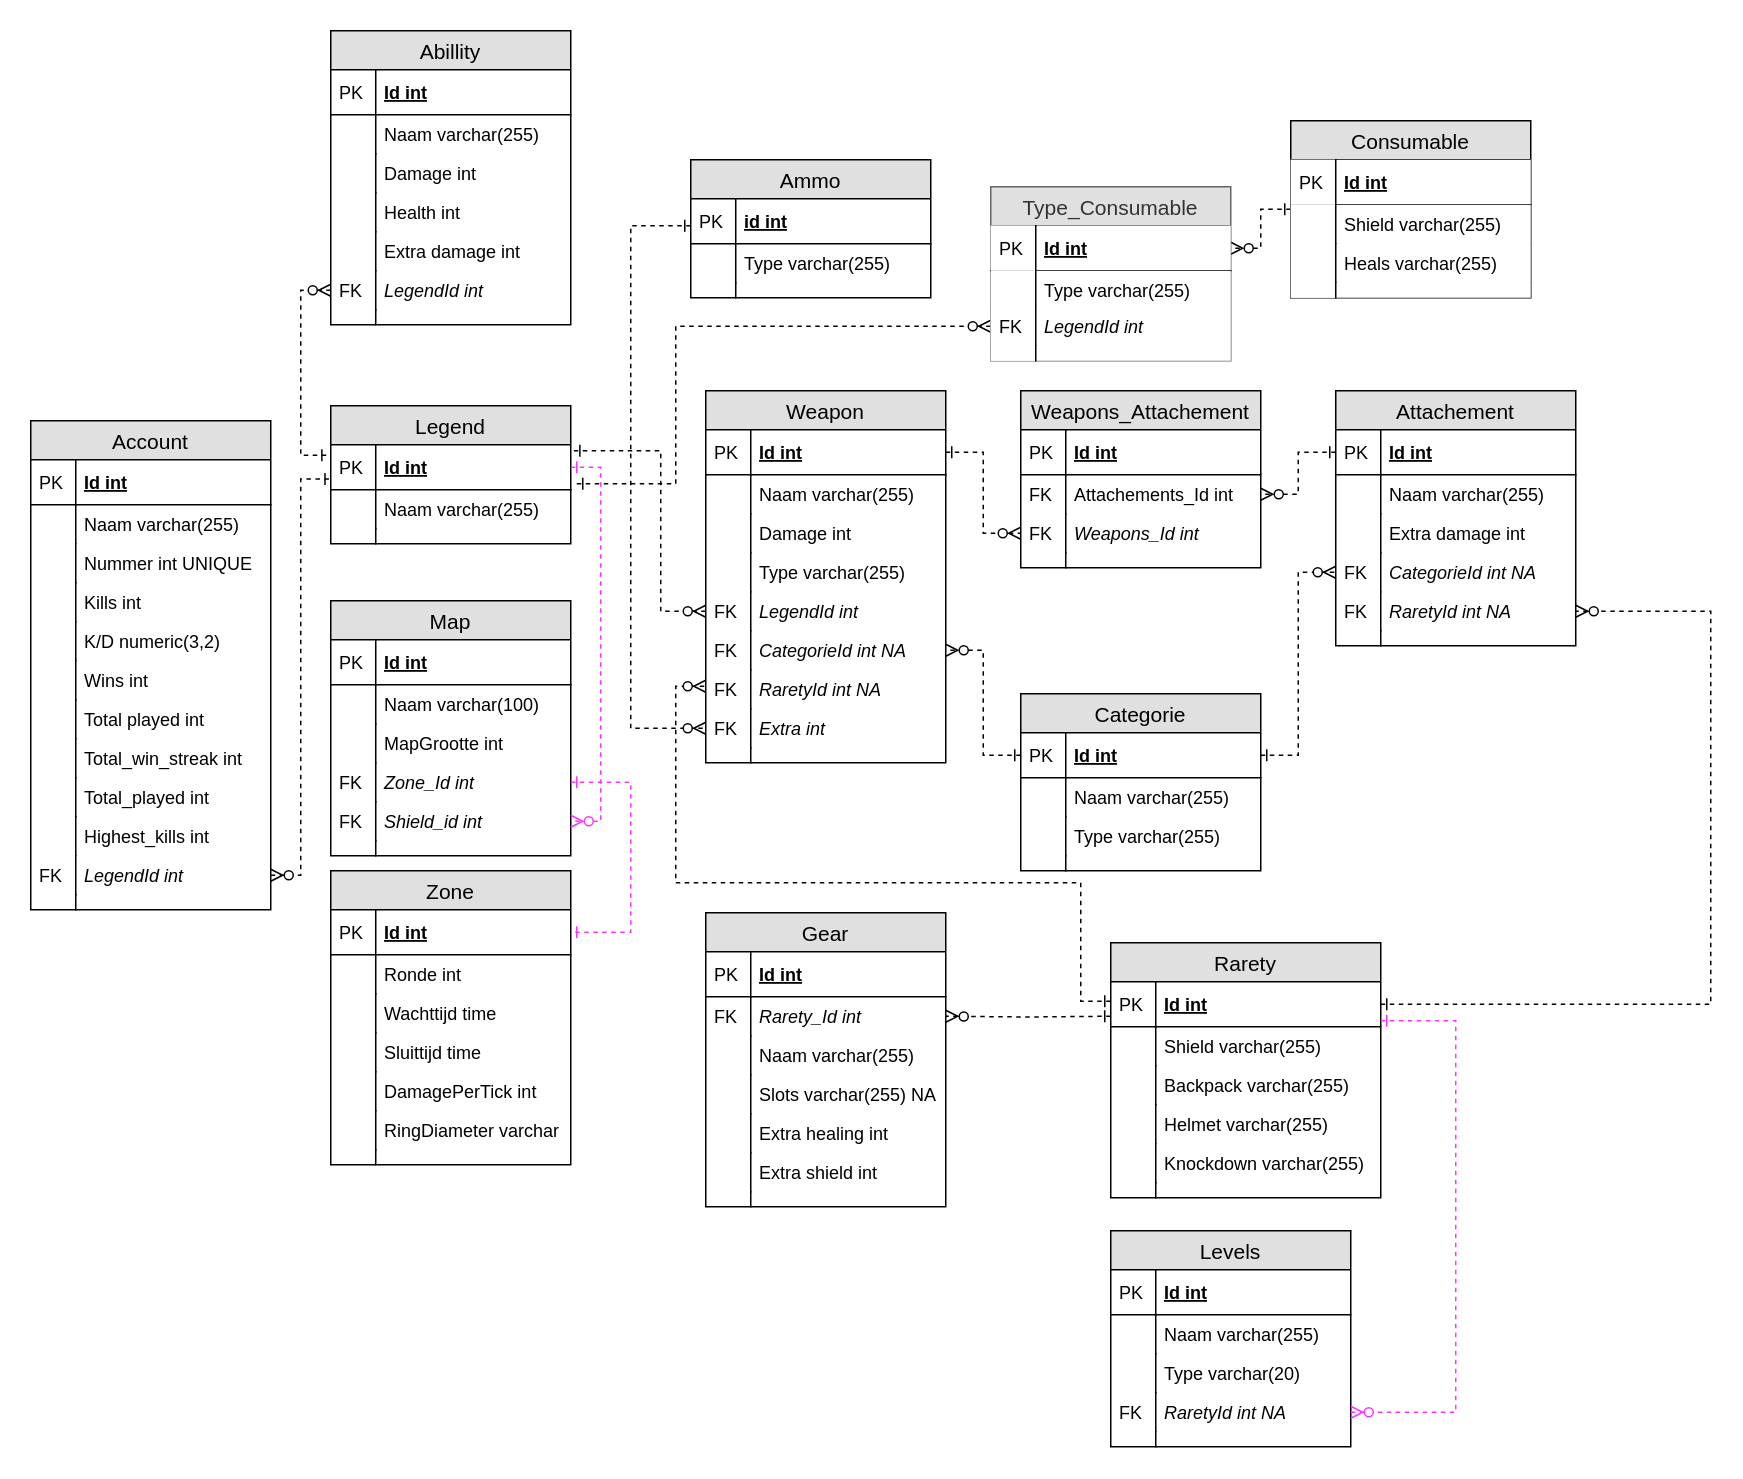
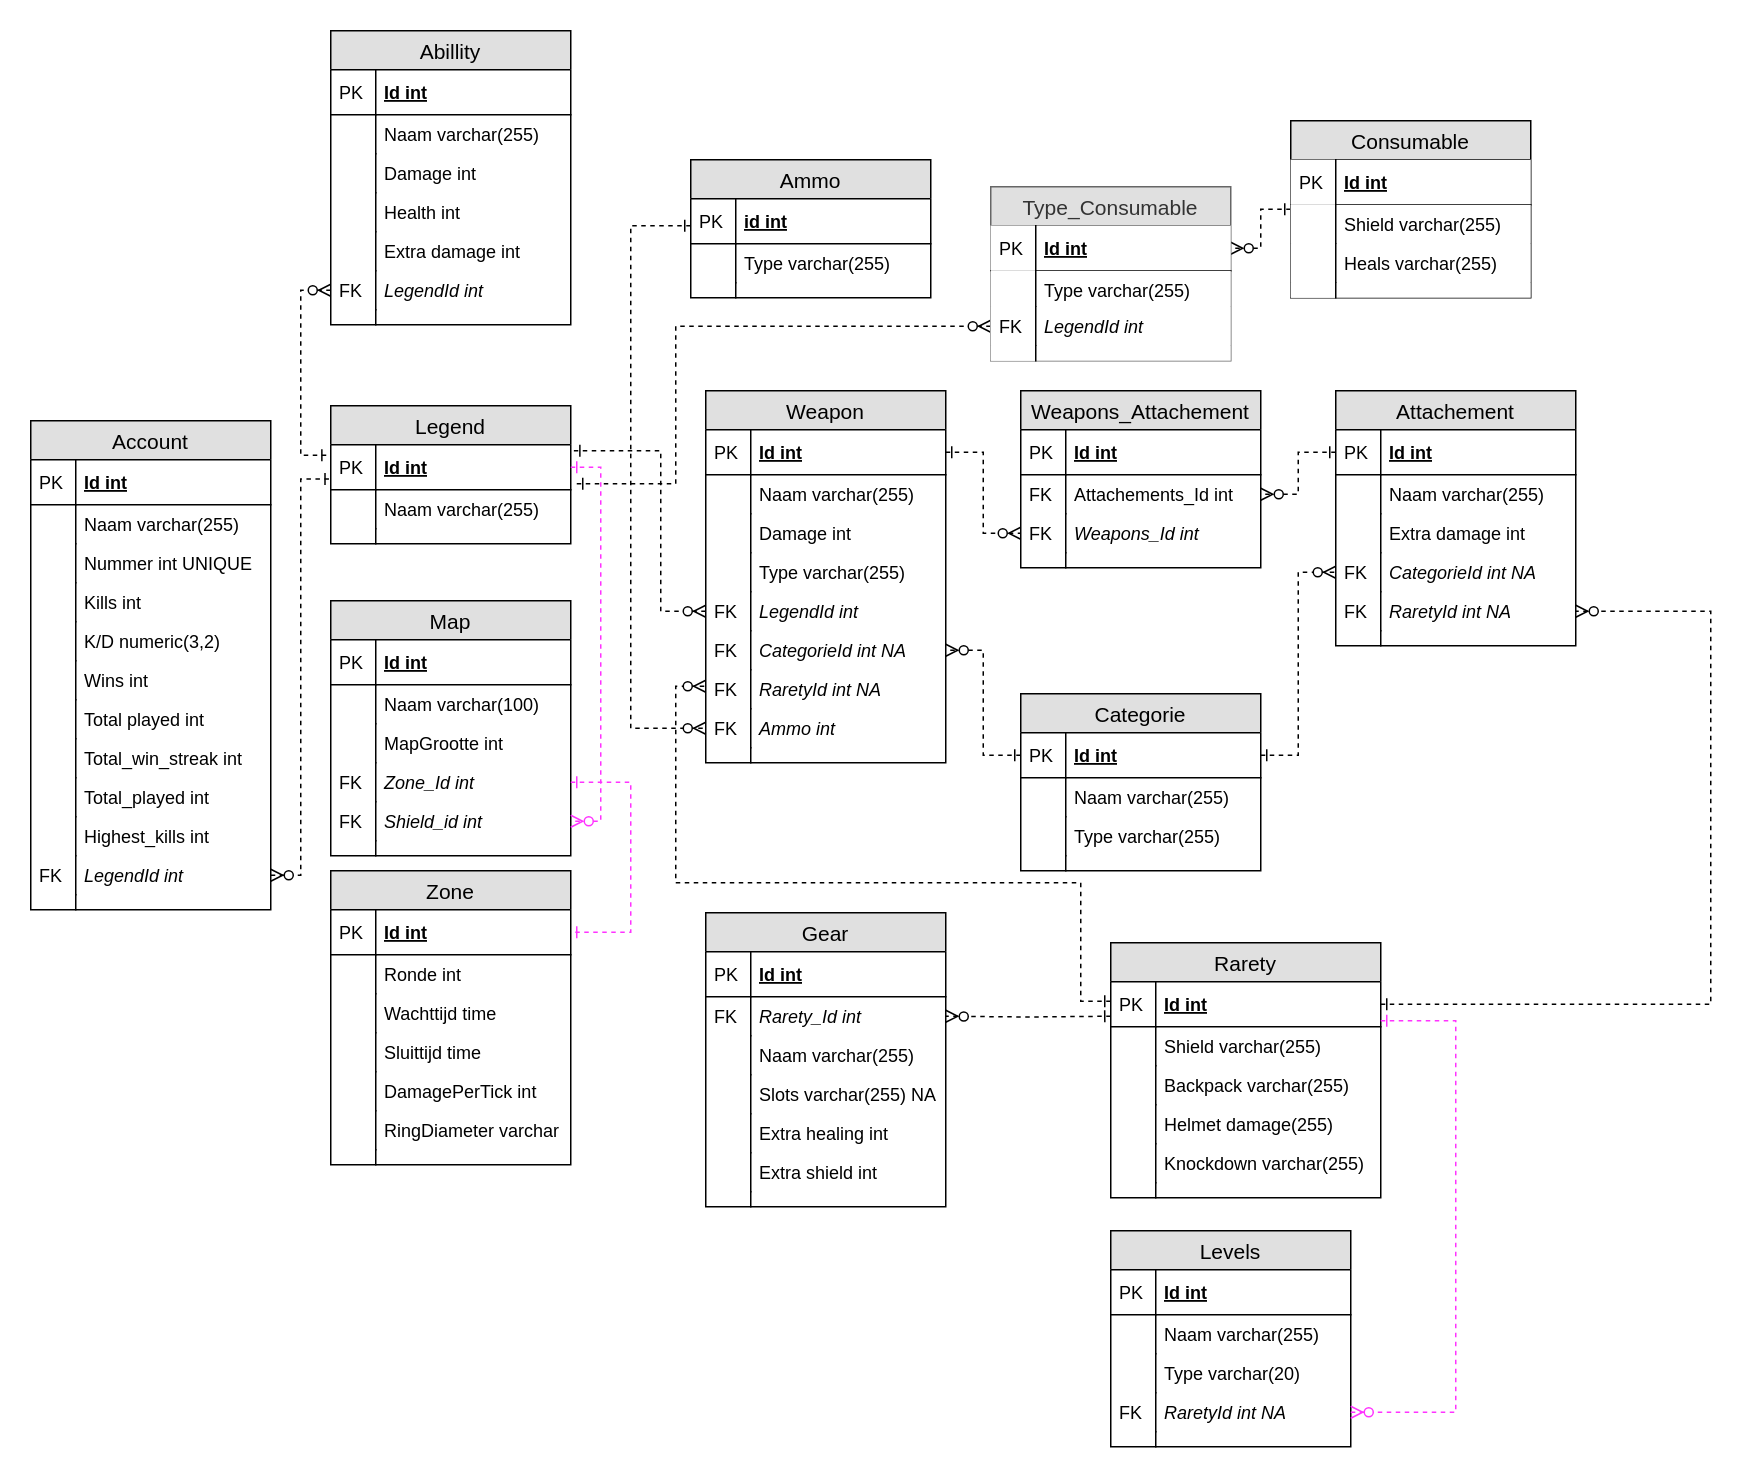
(800, 729) -> (795, 729)
(1255, 1125) -> (1250, 1125)
